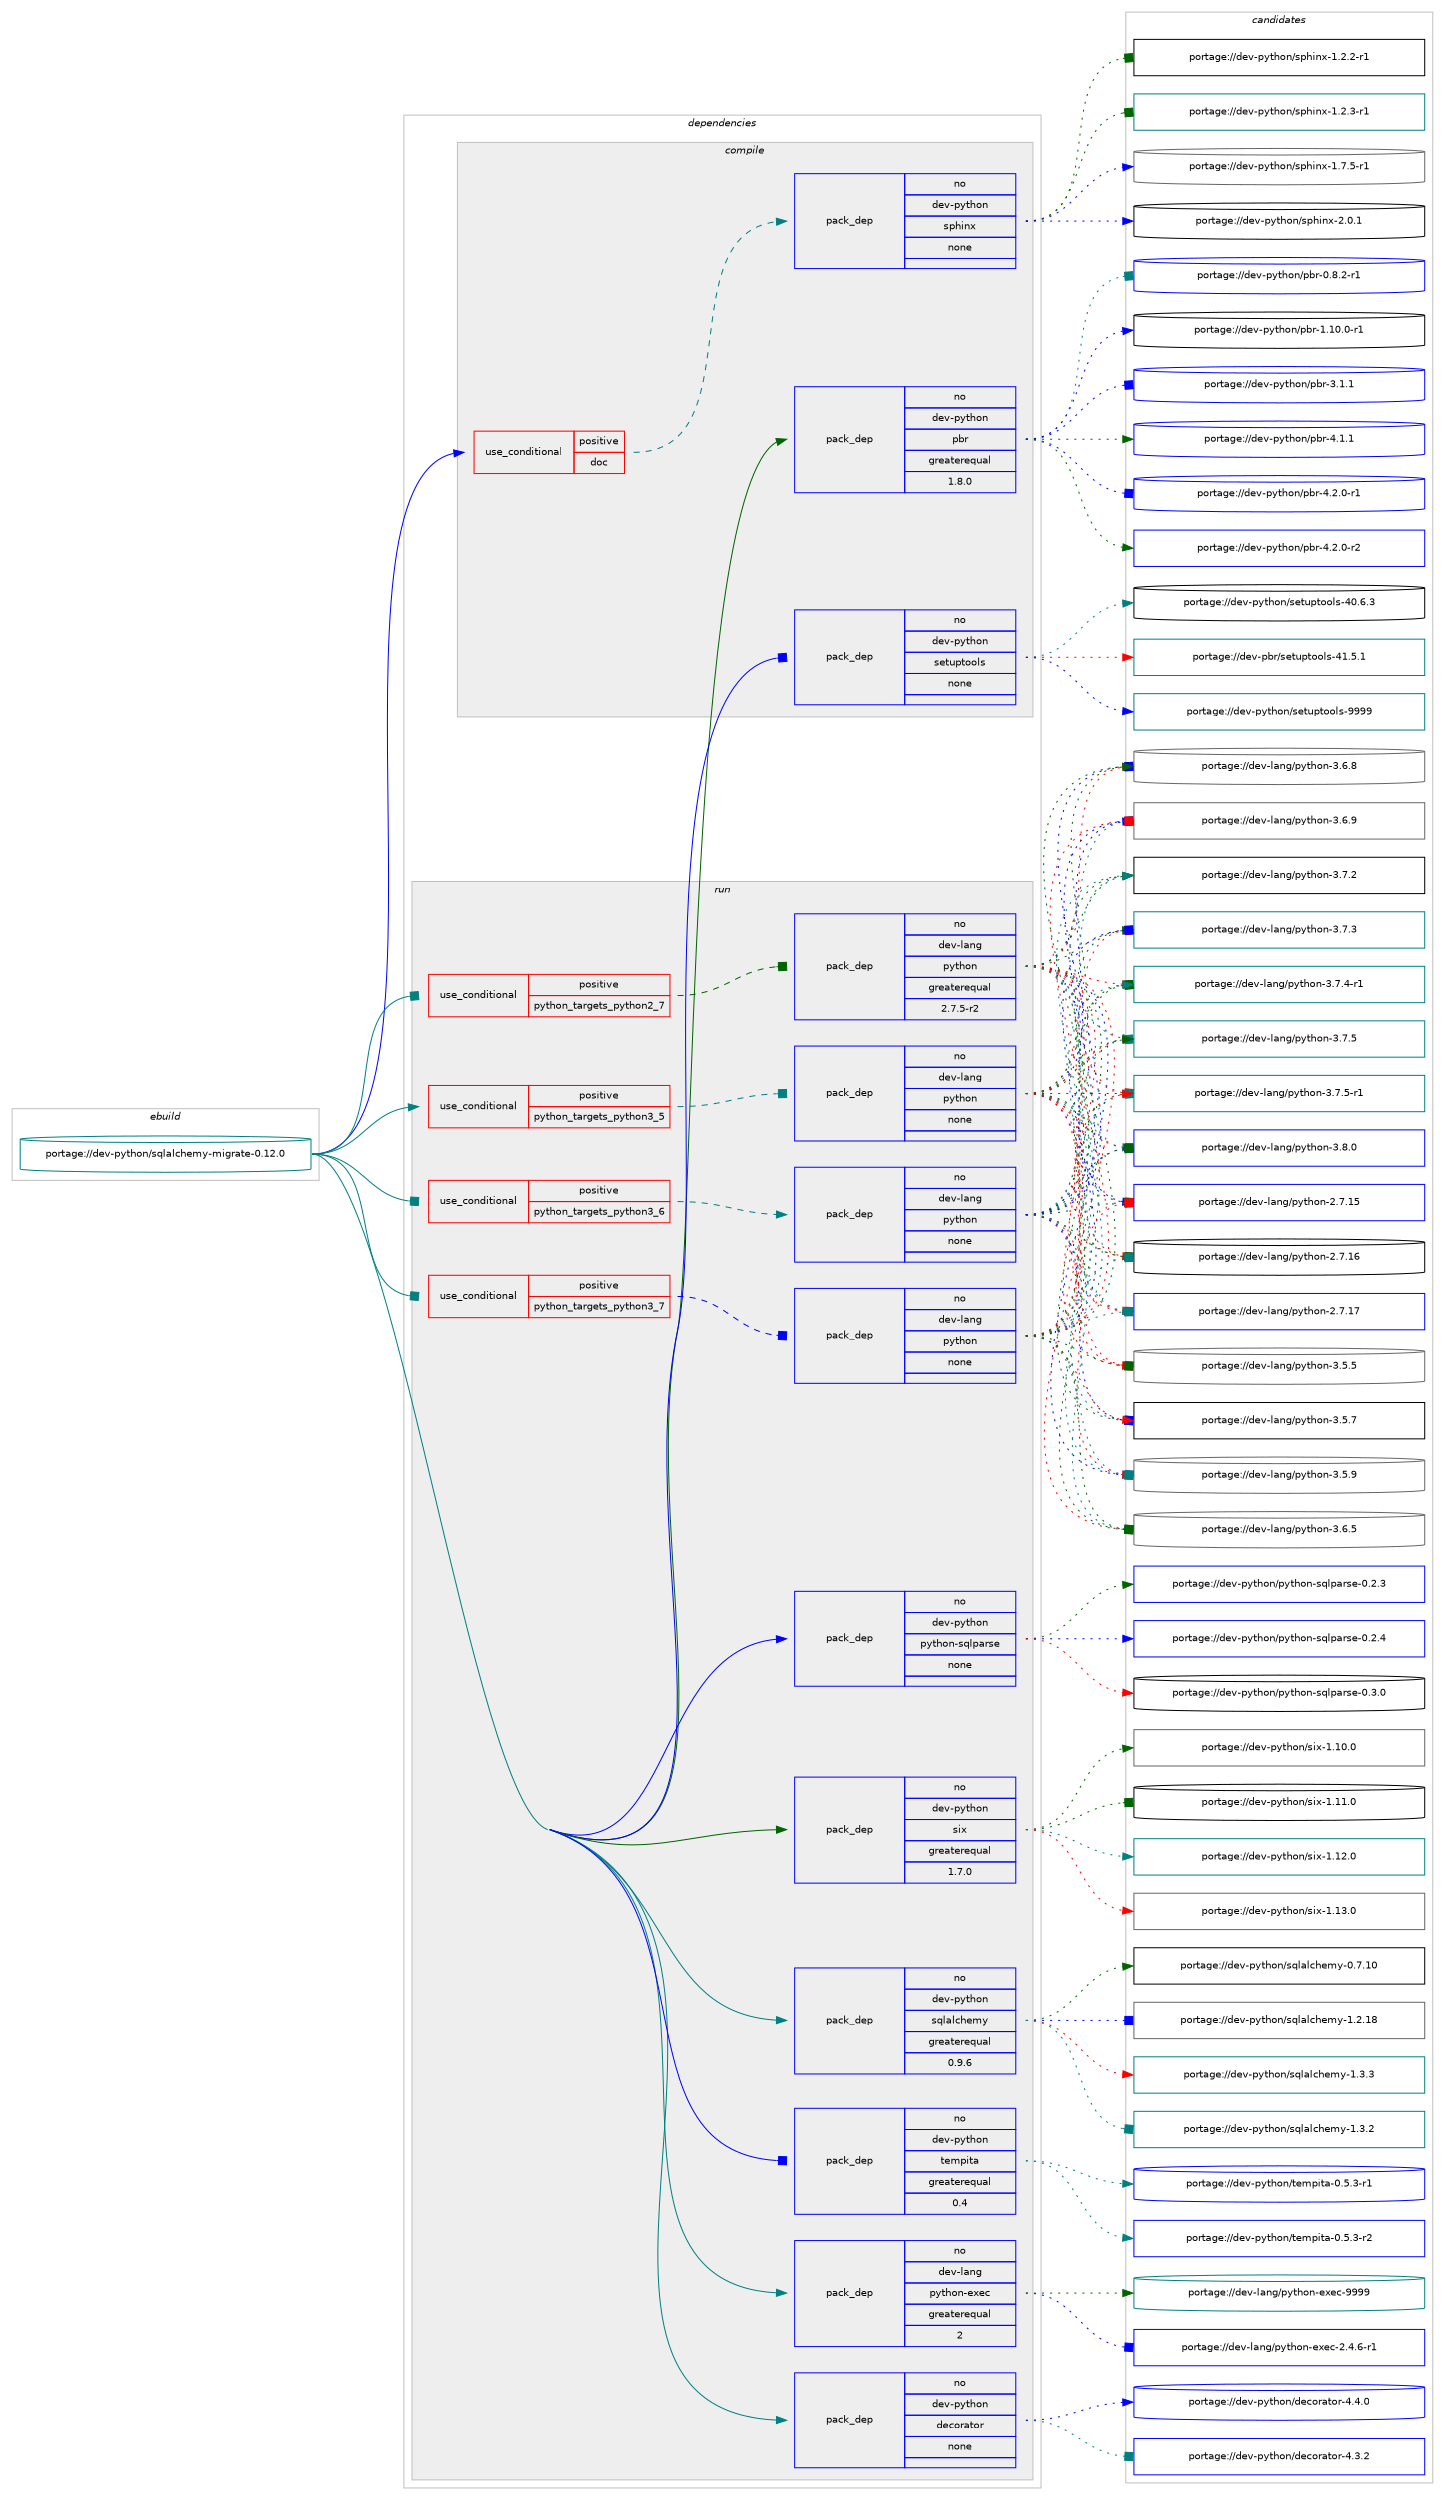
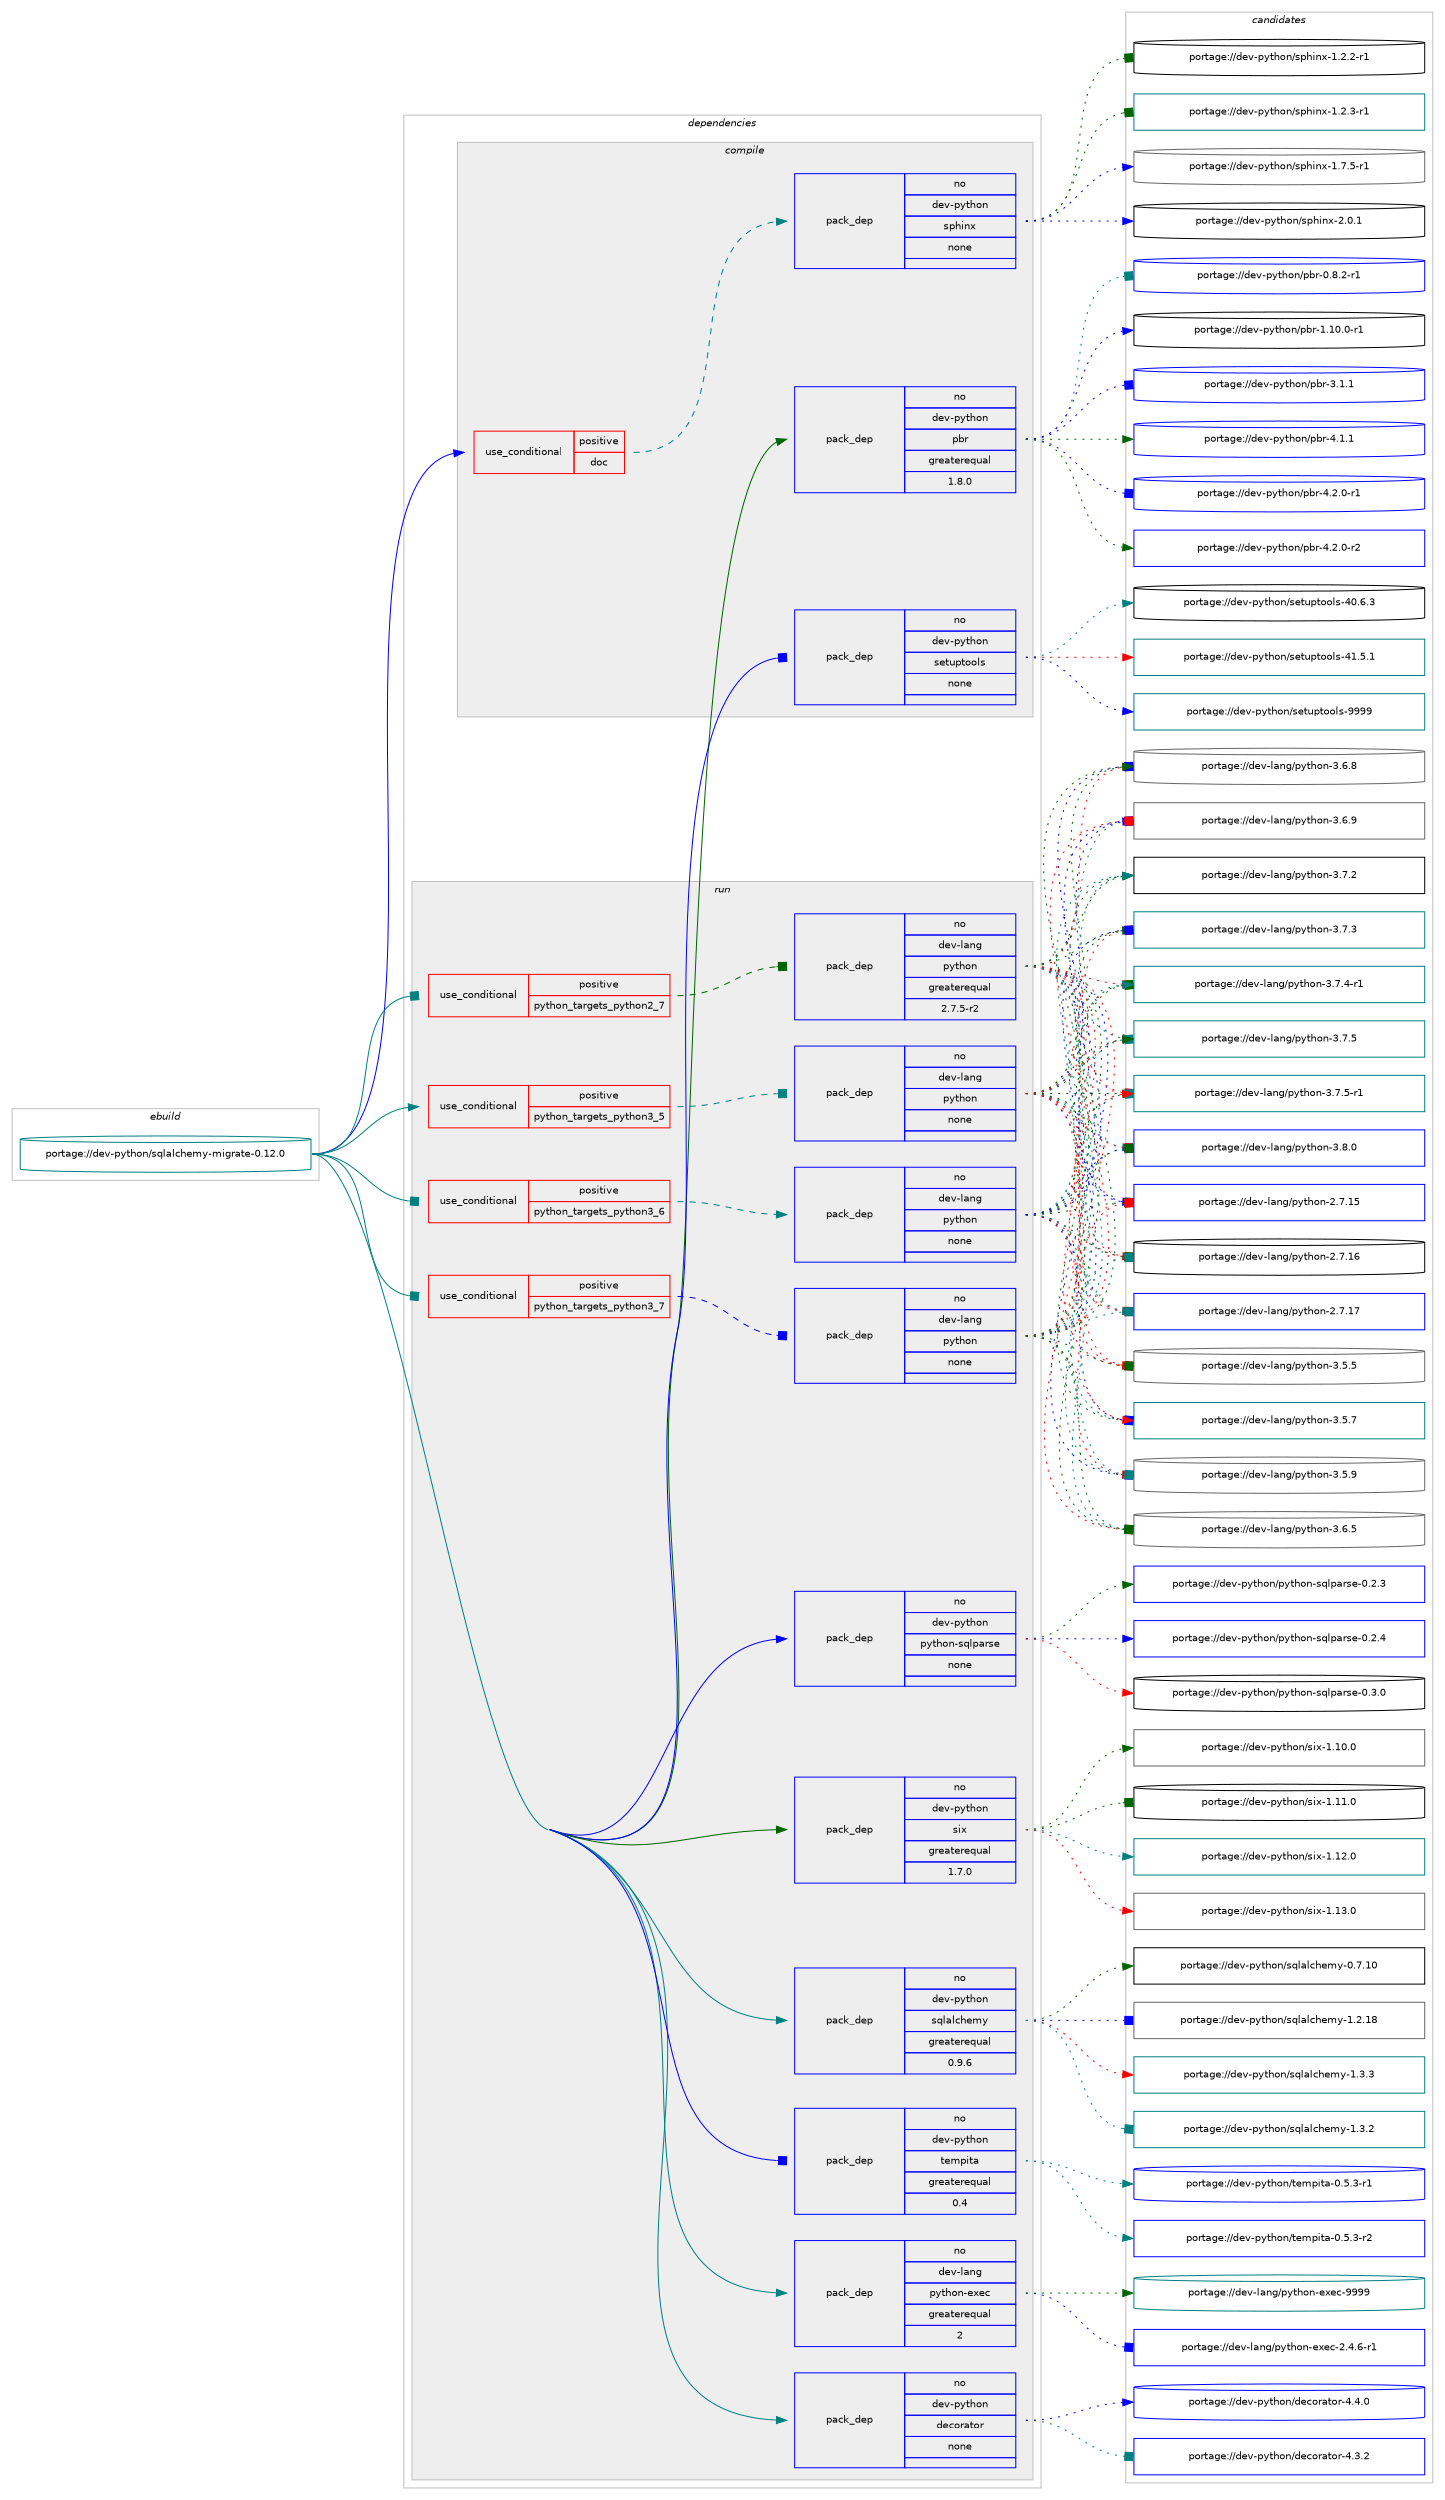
(1279, 58) -> (1279, 58)
(1279, 657) -> (1279, 657)
(1279, 1421) -> (1279, 1421)
